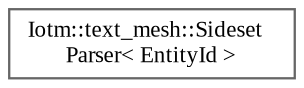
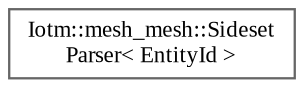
(152, 44) -> (152, 44)
